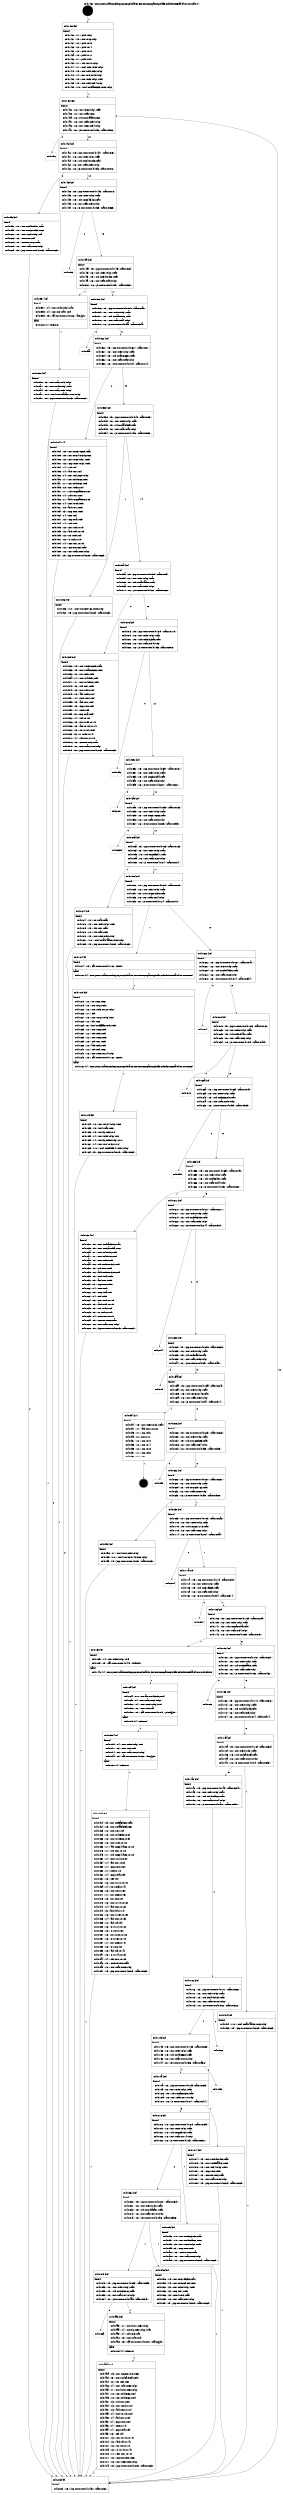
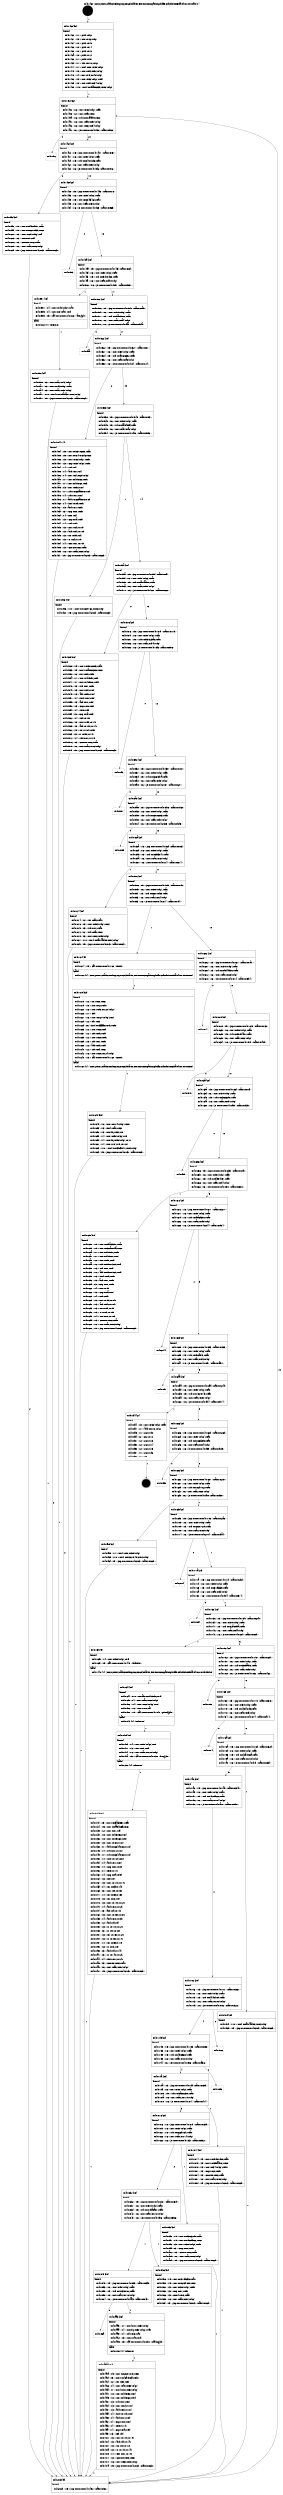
none -> (208, 1751)
